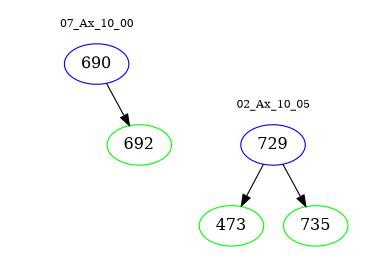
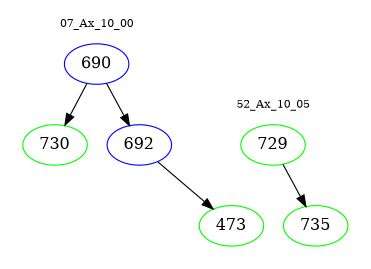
(274, 105) -> (274, 105)
none -> (55, 145)
(139, 145) -> (139, 145)
(273, 145) -> (273, 145)
(255, 180) -> (181, 182)
